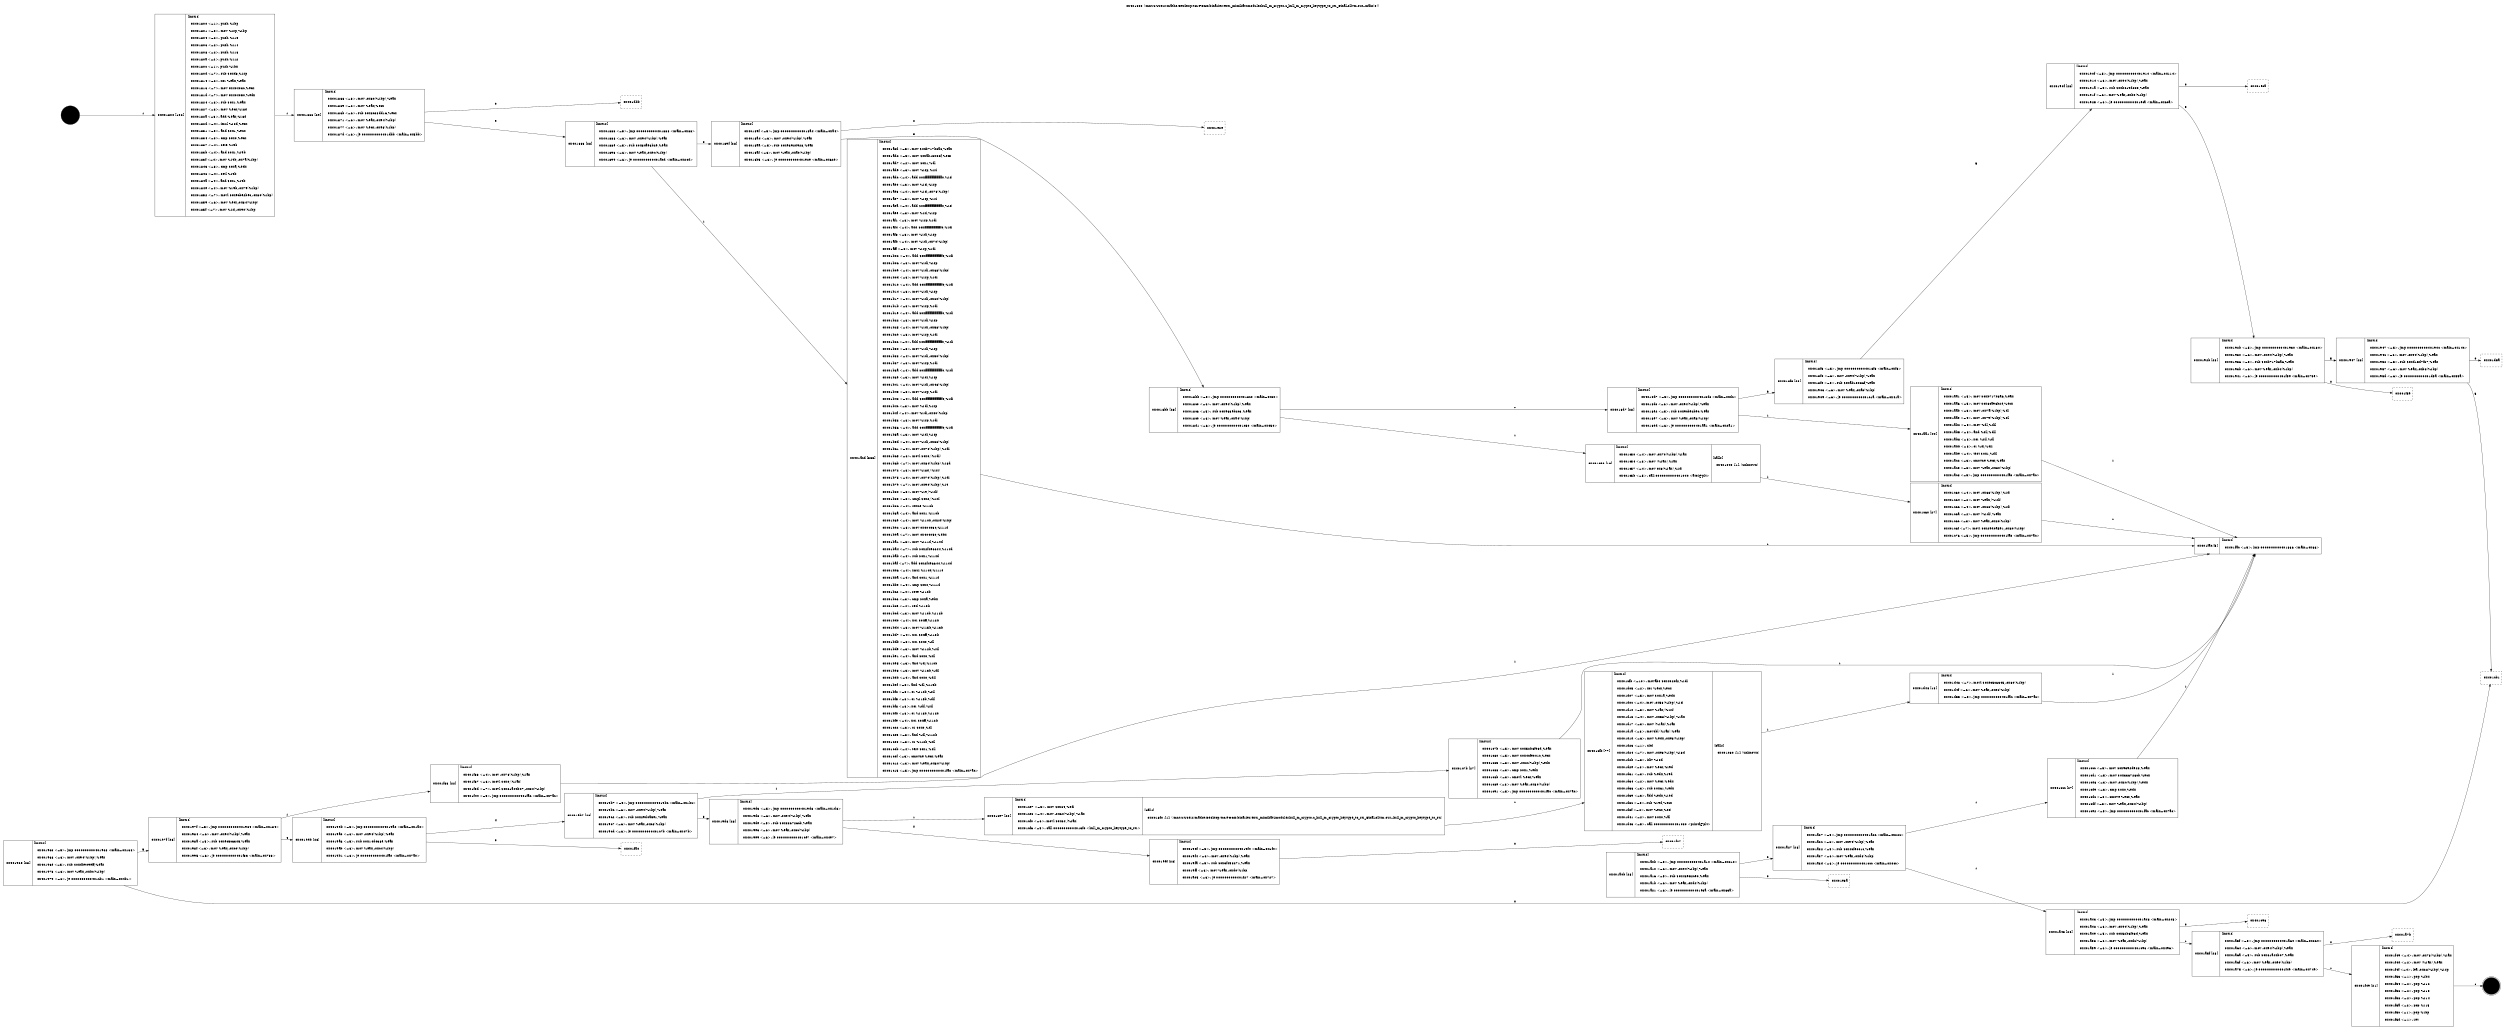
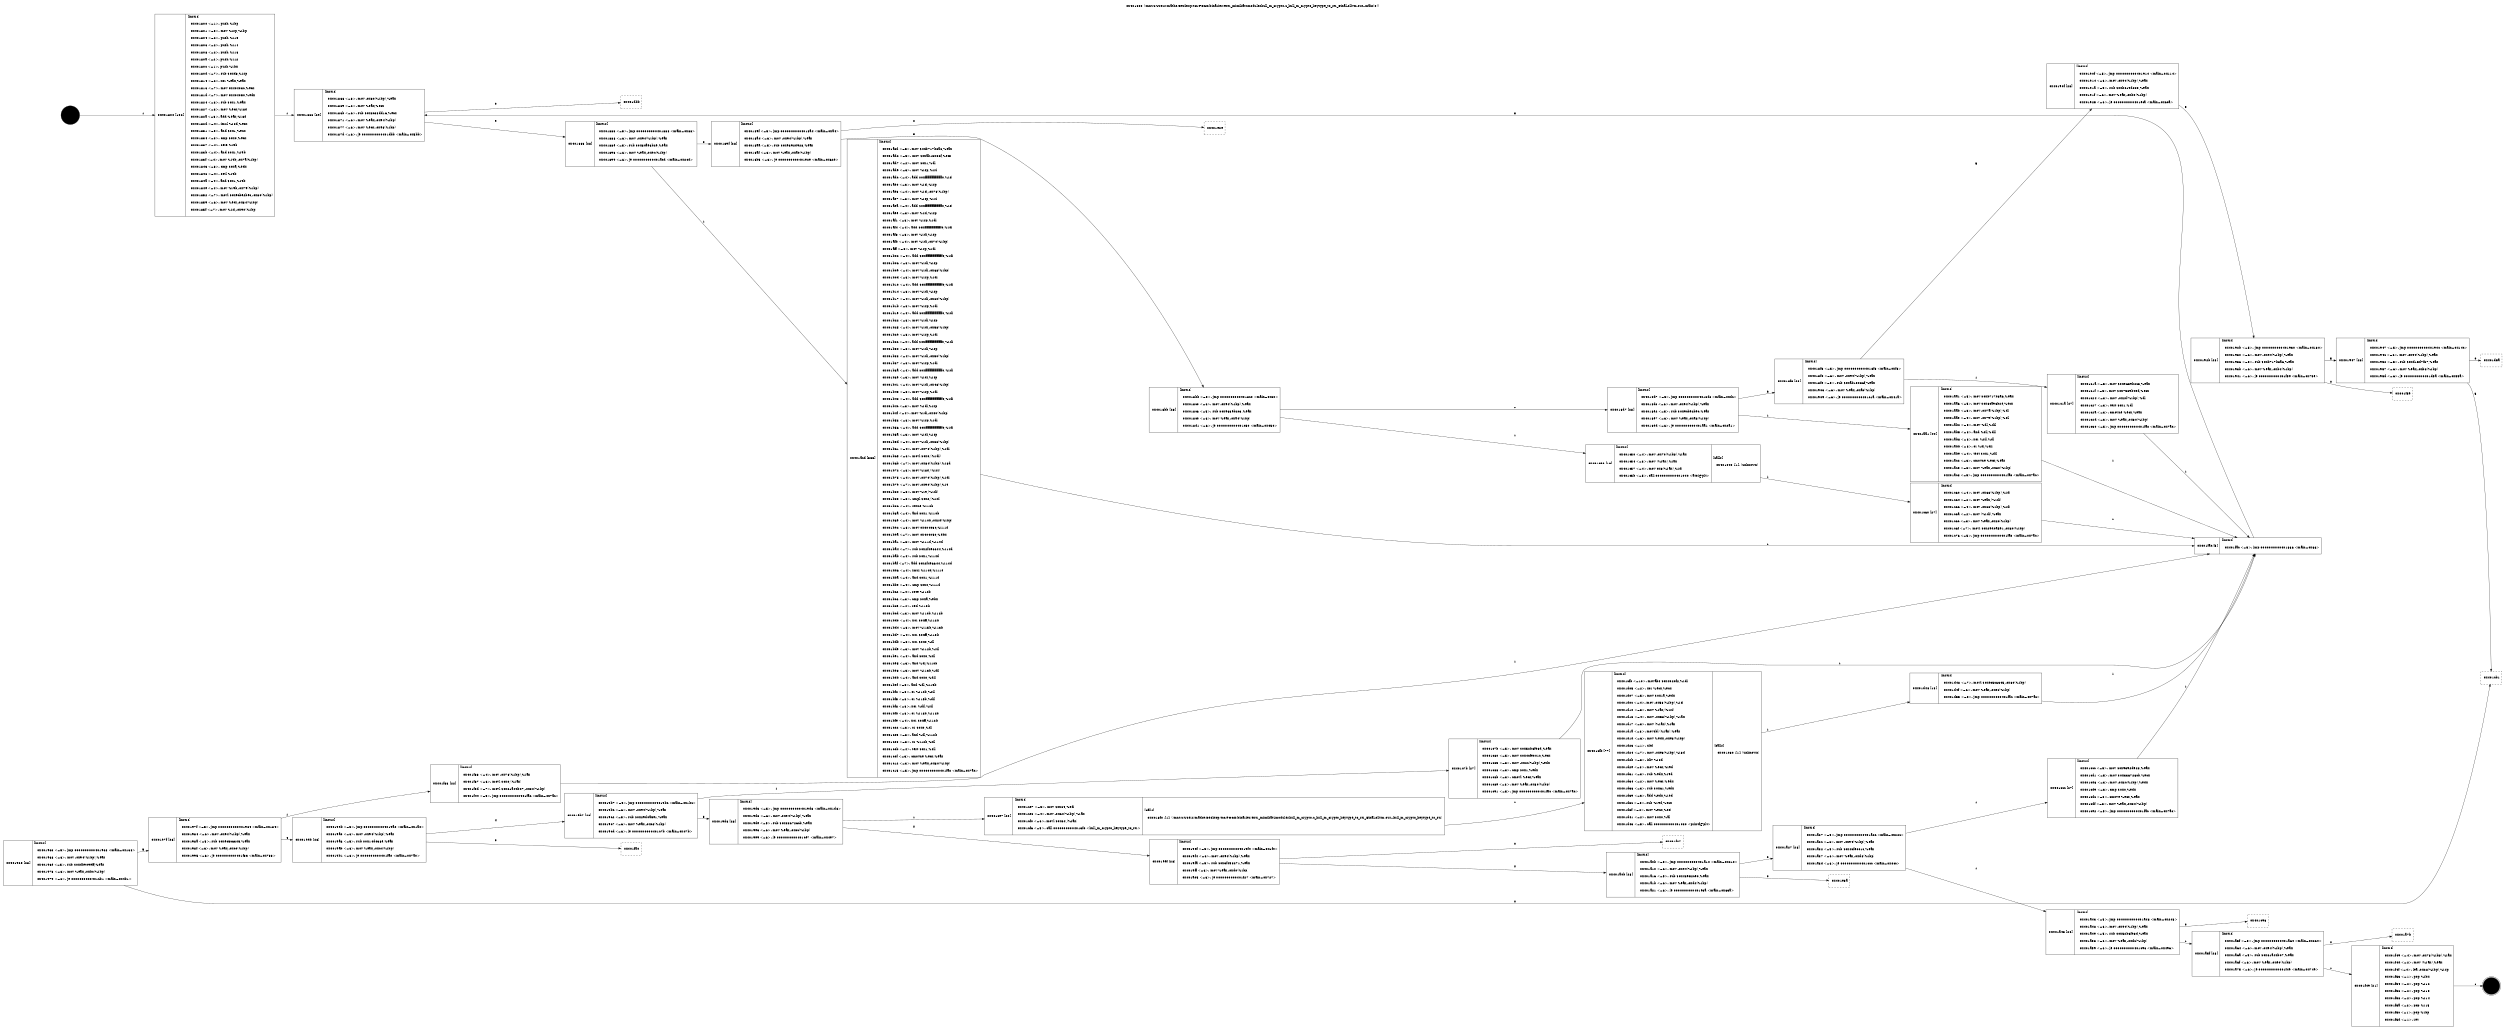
(2258, 86) -> none
none -> (1509, 115)
none -> (2113, 404)
none -> (1442, 868)
